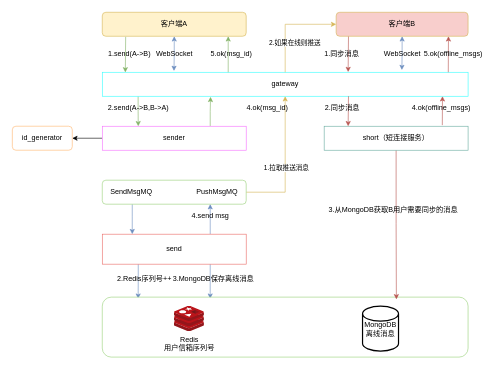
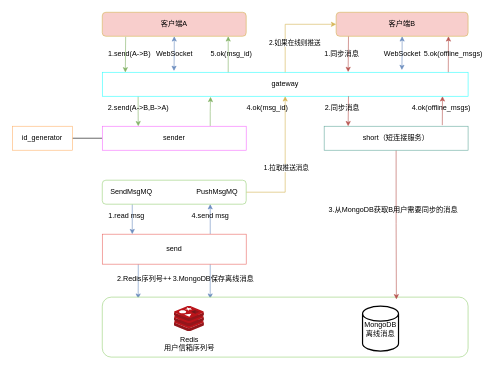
(174, 24) -> (174, 24)
(42, 138) -> (42, 138)
(77, 138) -> (75, 138)
none -> (126, 216)
